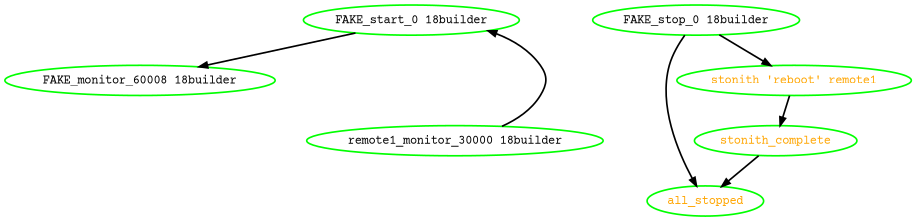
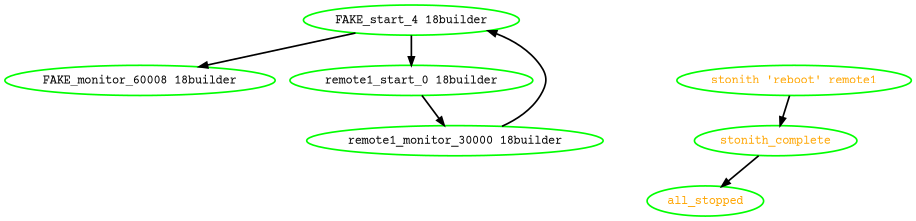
(411, 20) -> (411, 20)
(696, 20) -> none
none -> (411, 80)
